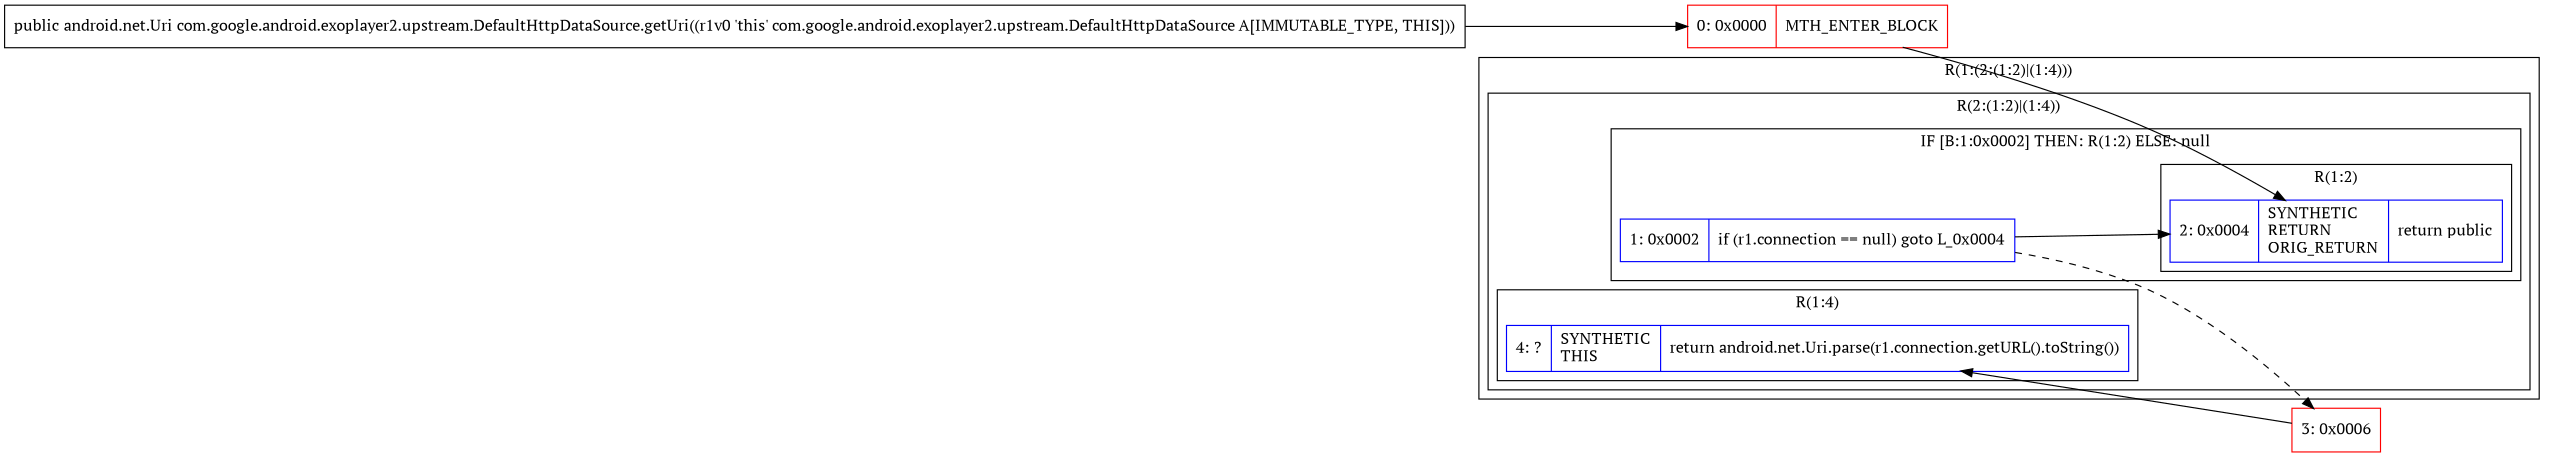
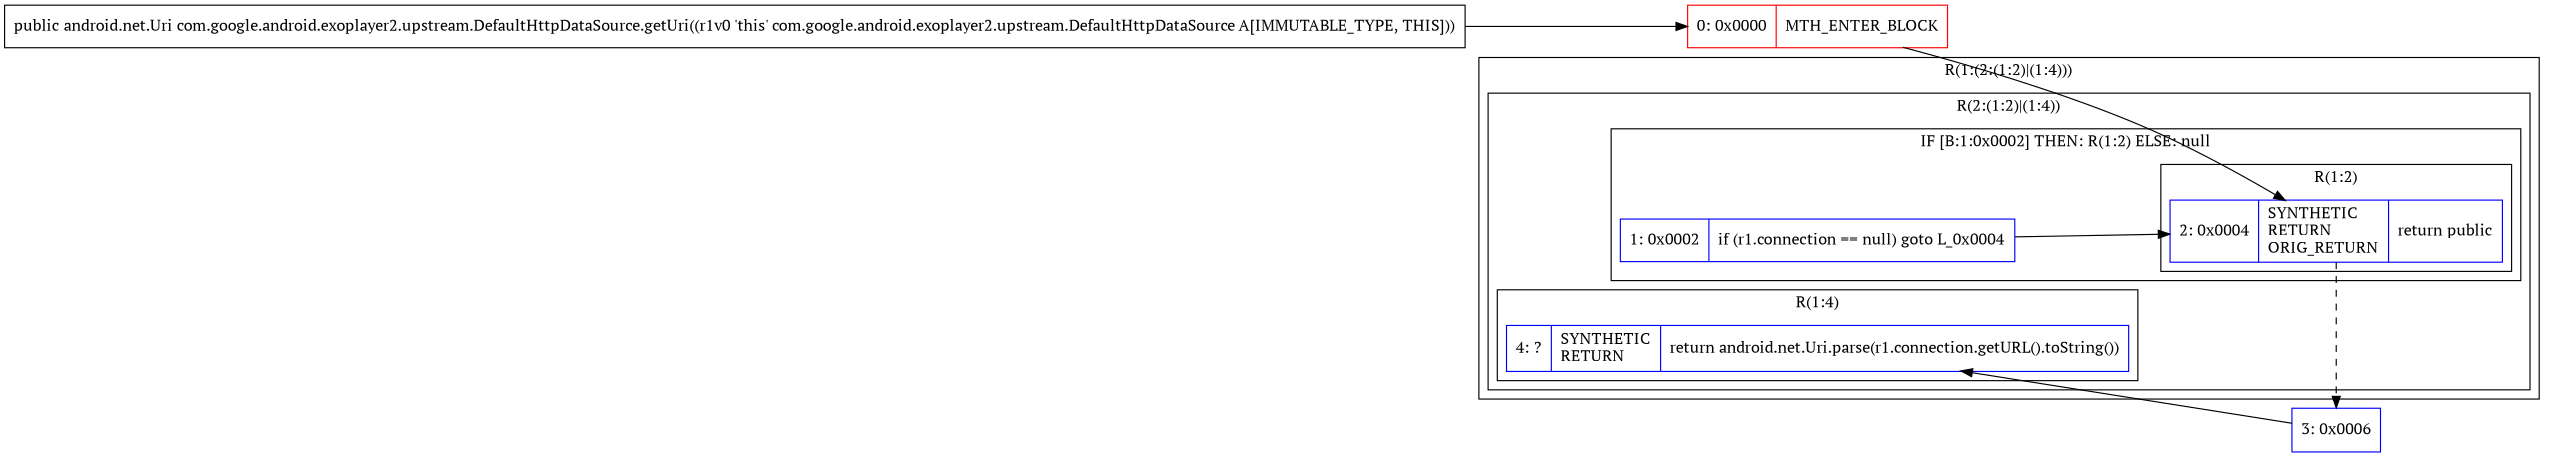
(2172, 302) -> (2336, 329)
(1580, 356) -> (1593, 356)
(2336, 430) -> (2336, 430)
